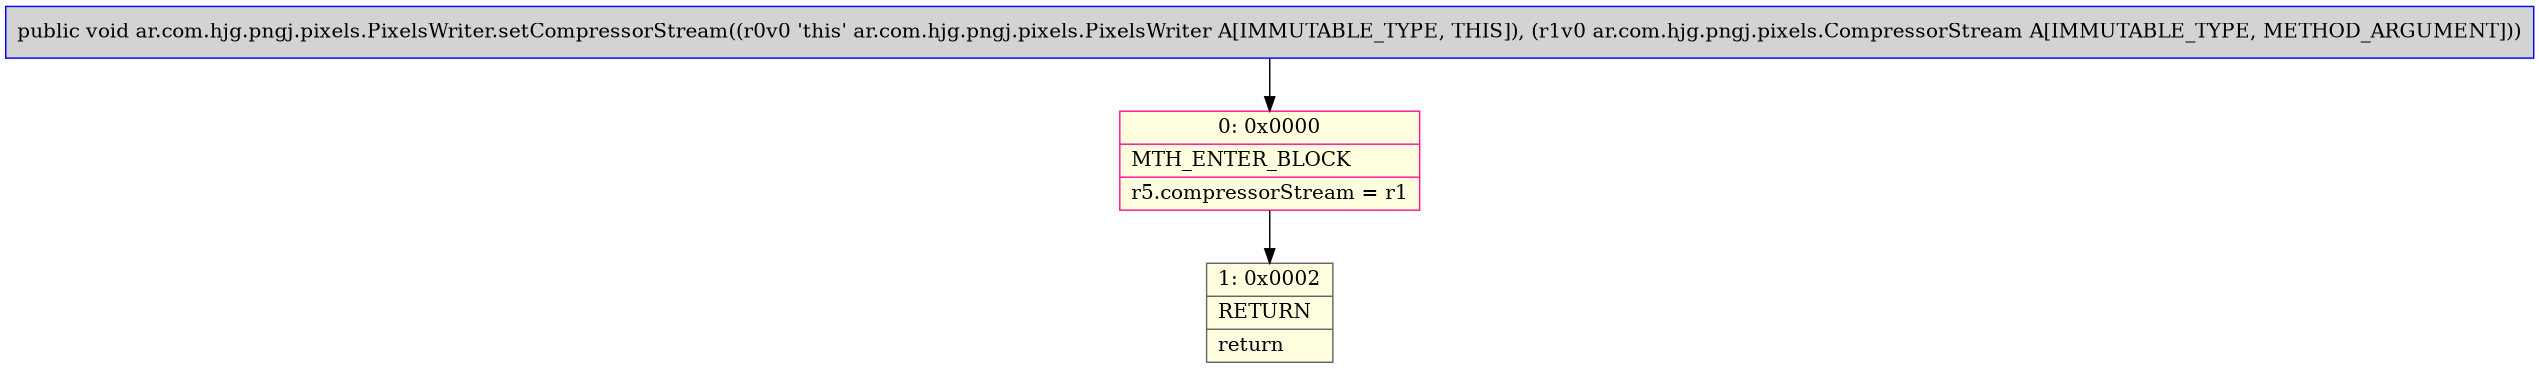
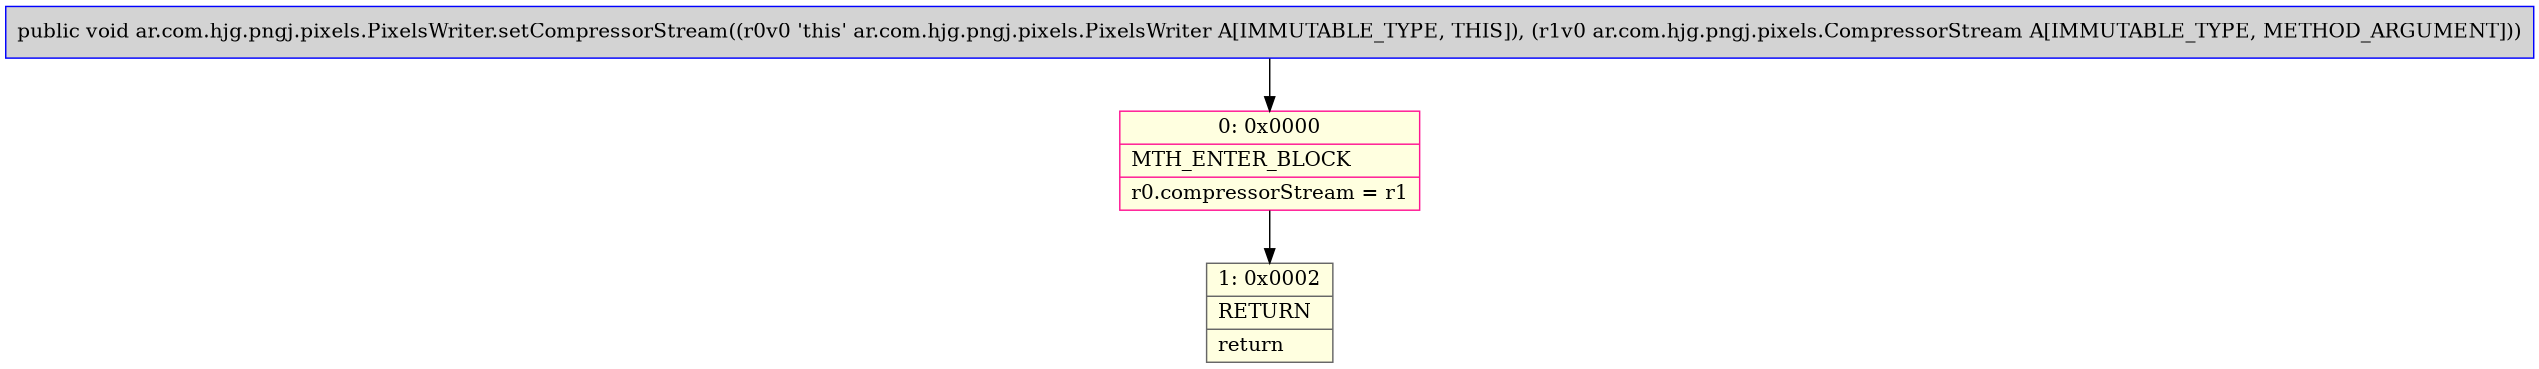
(1270, 193) -> (1270, 193)
